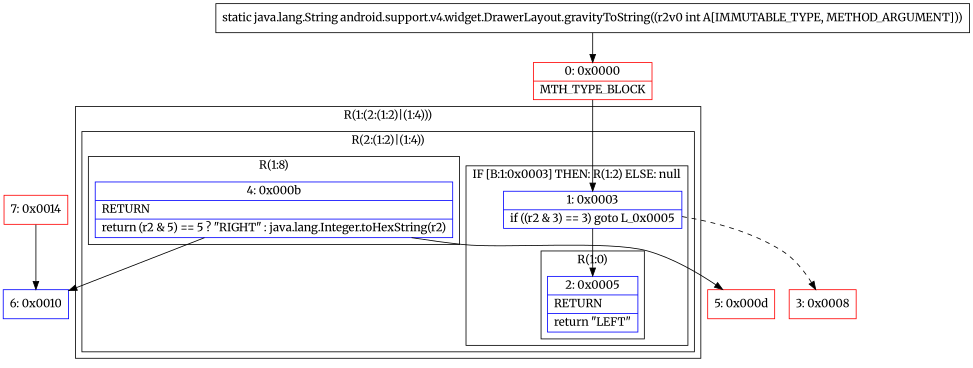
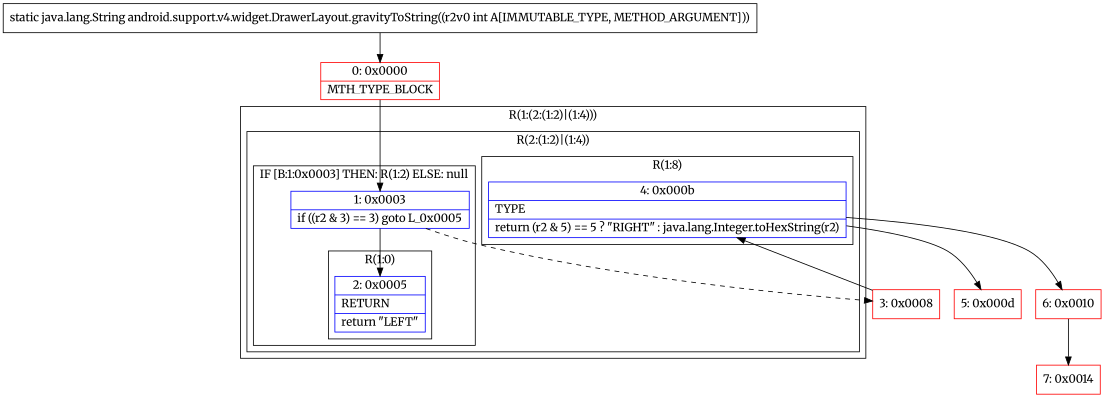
(126, 209) -> (510, 209)
(36, 253) -> (1068, 338)
none -> (809, 266)
(36, 304) -> (1068, 304)
